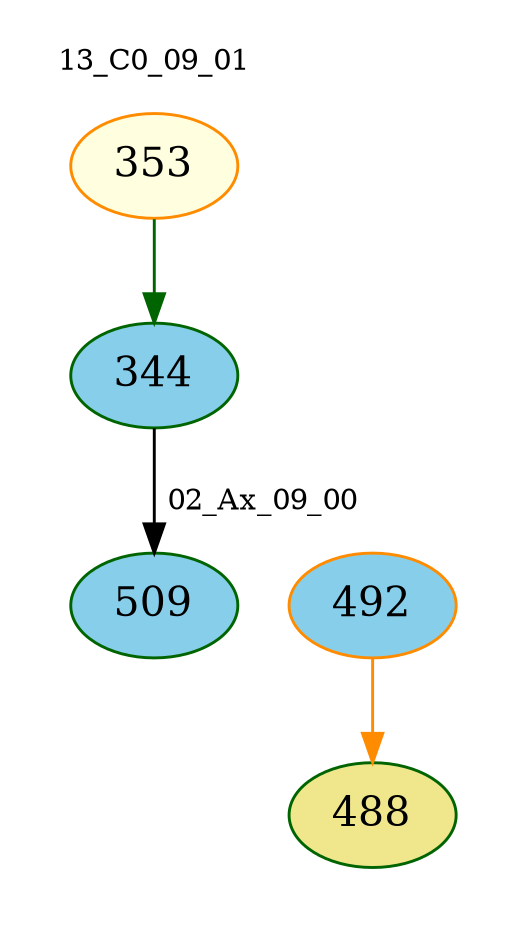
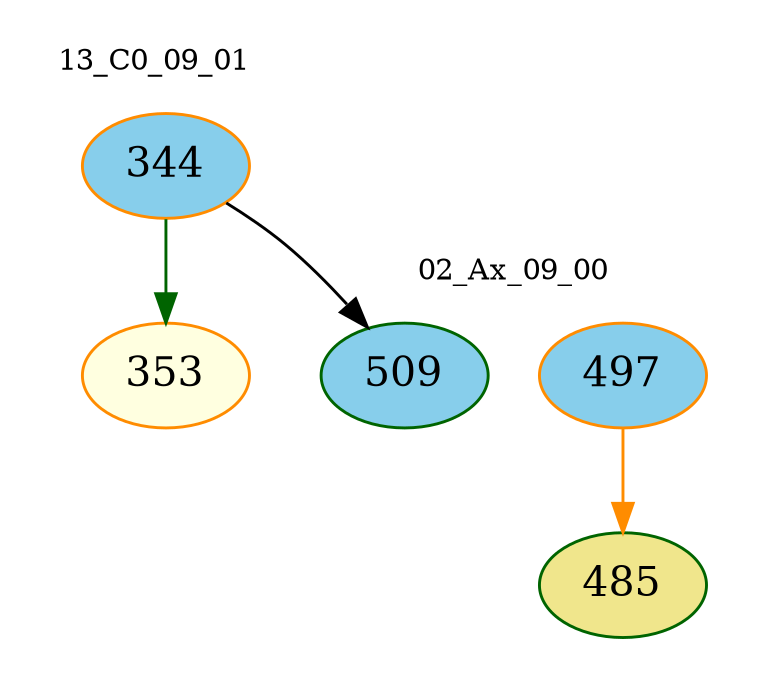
(154, 256) -> (166, 256)
(154, 376) -> (166, 166)
(373, 606) -> (623, 376)
(373, 815) -> (623, 585)
